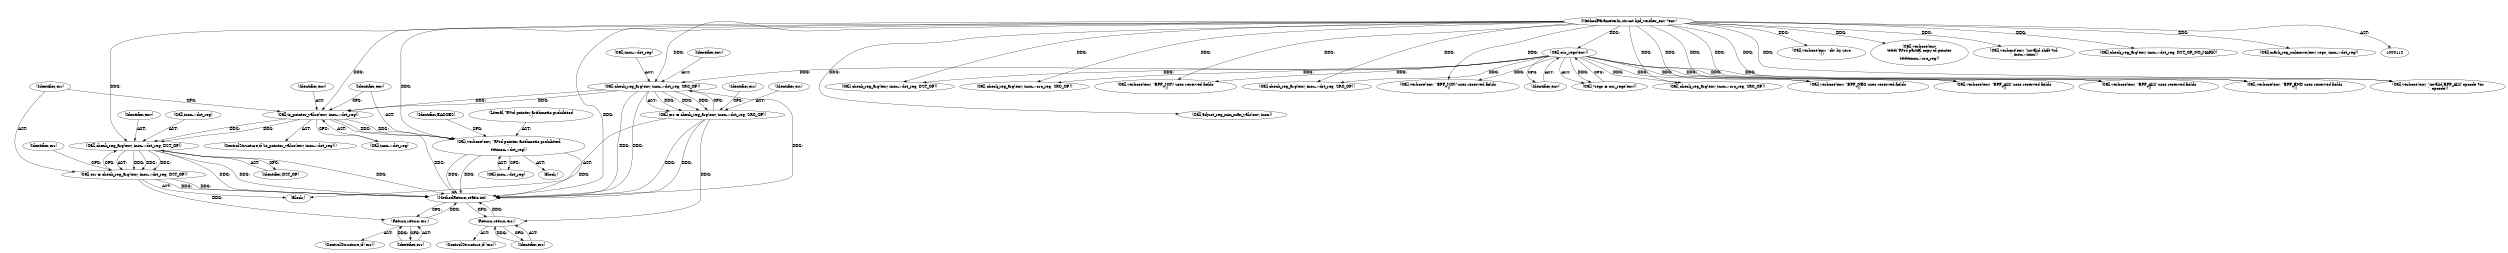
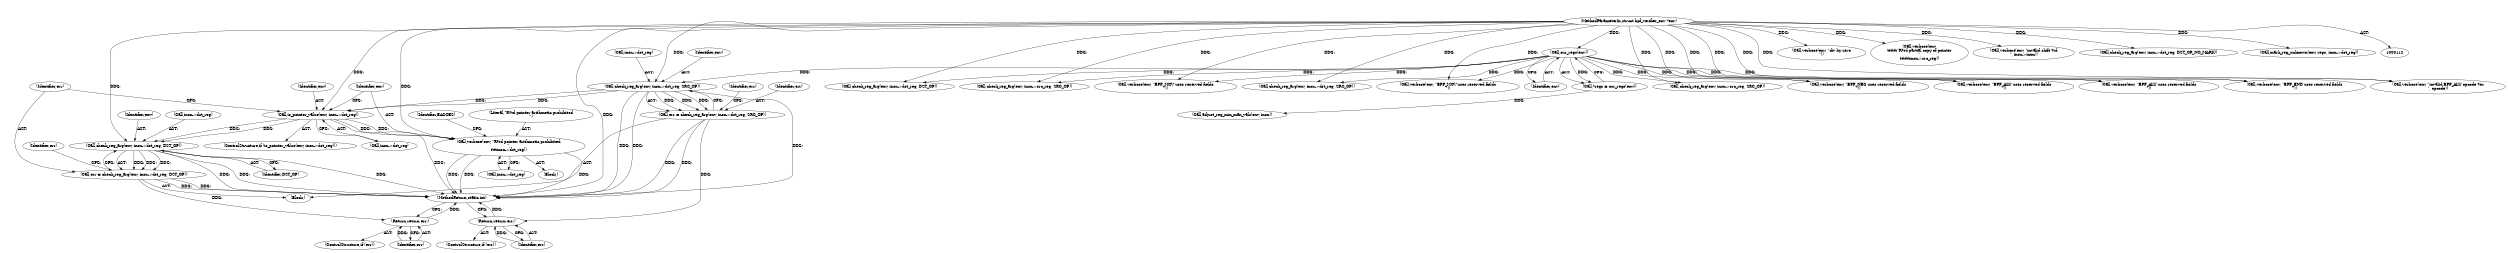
(1002, 36) -> (1438, 106)
